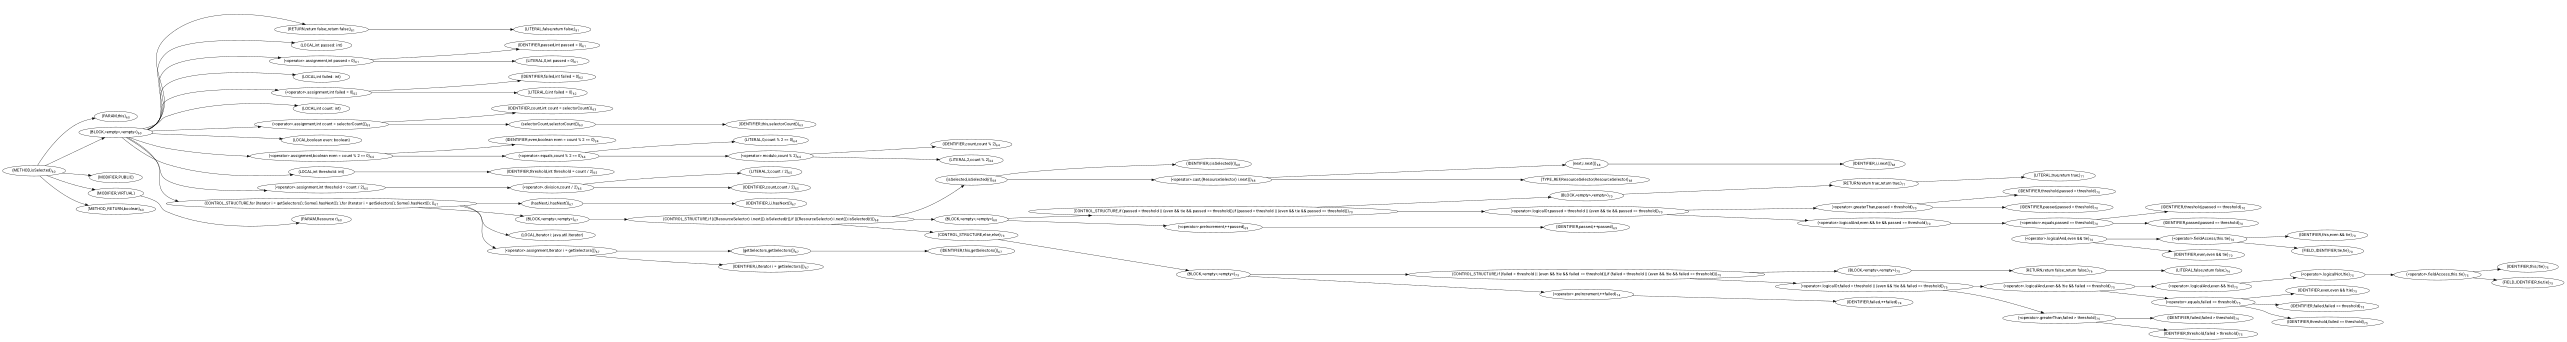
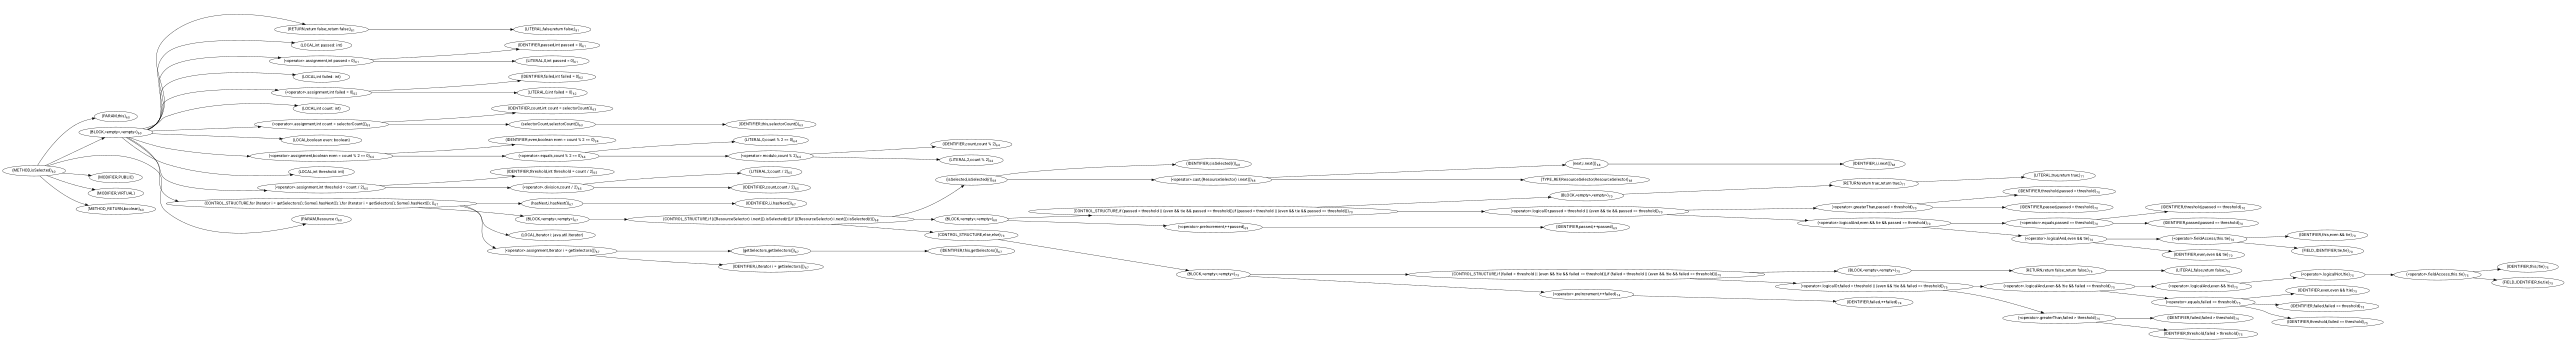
(421, 172) -> (446, 182)
(215, 224) -> (162, 205)
none -> (1970, 231)
